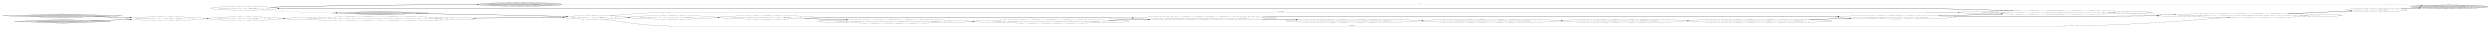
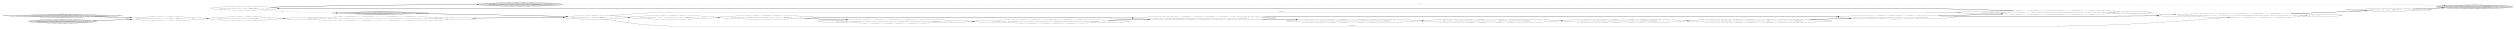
(2377, 10) -> (2389, 10)
(63, 21) -> (63, 21)
